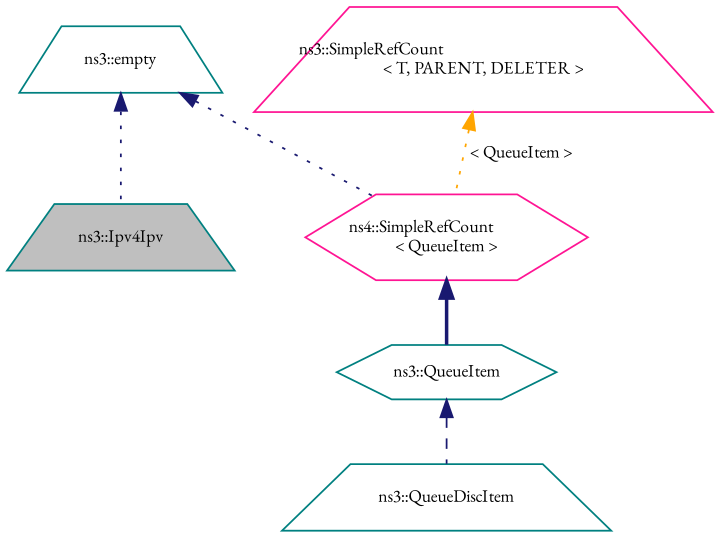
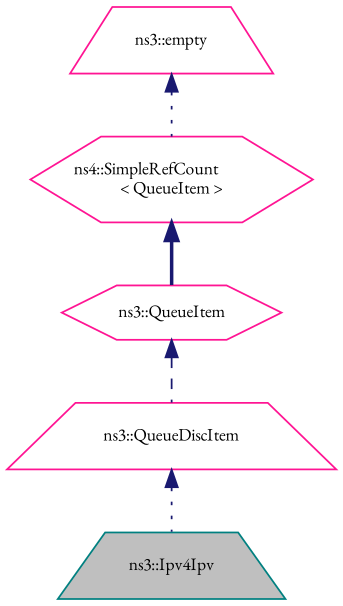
(121, 60) -> (172, 40)
(483, 60) -> none
(121, 158) -> (172, 510)
(447, 372) -> (172, 313)
(447, 497) -> (172, 436)
